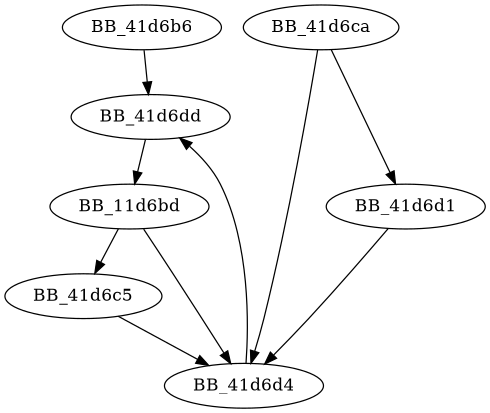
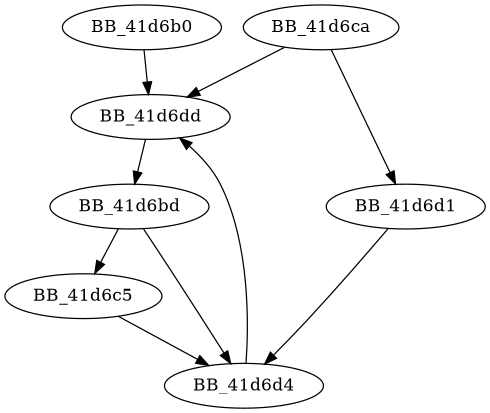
(142, 27) -> (142, 27)
(290, 201) -> (241, 69)
(129, 207) -> (129, 207)
